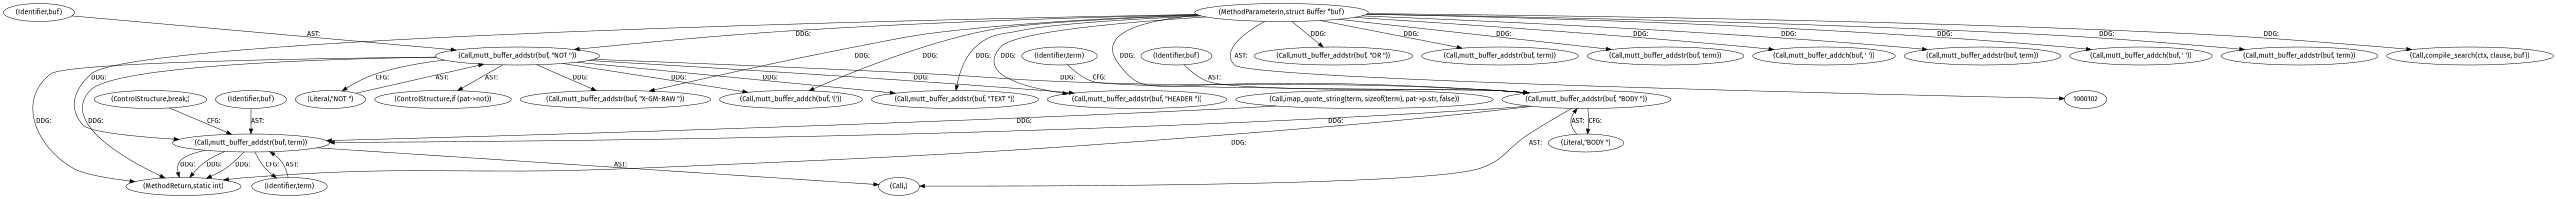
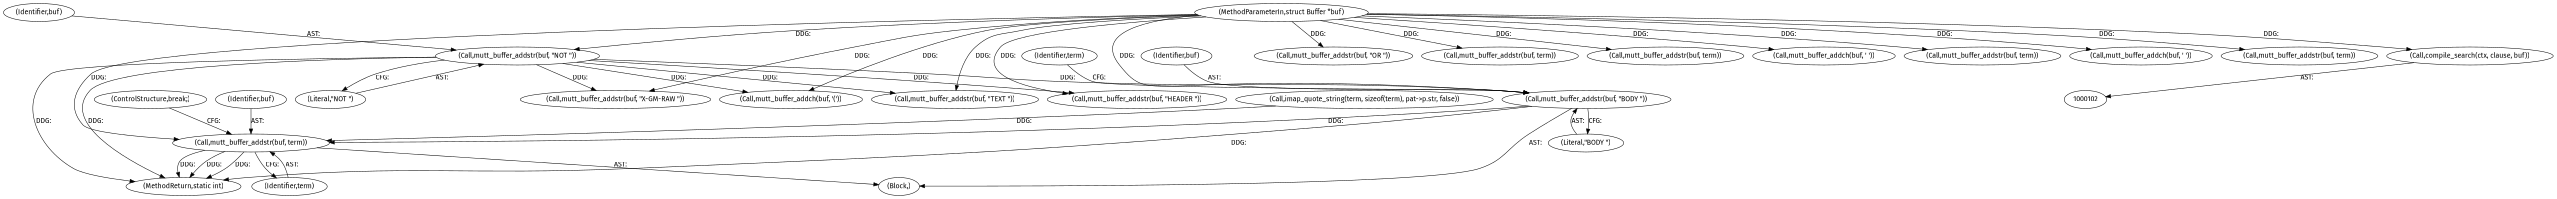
(1616, 87) -> (2262, 79)
(443, 100) -> none
(899, 186) -> (899, 186)
